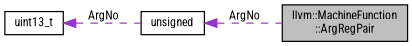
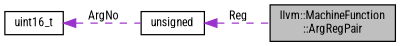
(243, 16) -> (237, 16)
(34, 23) -> (34, 23)
